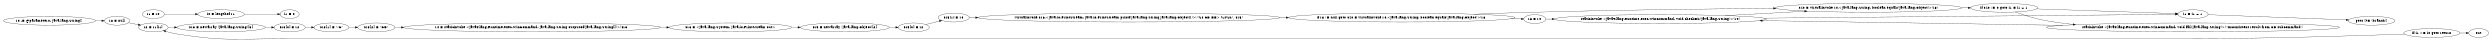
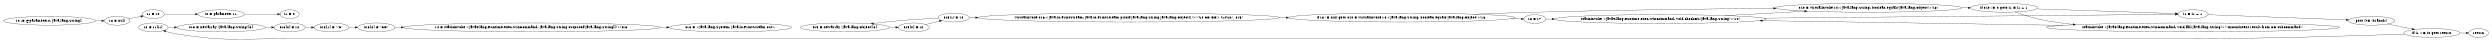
(221, 14) -> (221, 14)
(1535, 19) -> (1535, 19)
(133, 24) -> (135, 18)
(795, 27) -> (906, 20)
none -> (2400, 27)
(2479, 33) -> (2479, 33)
